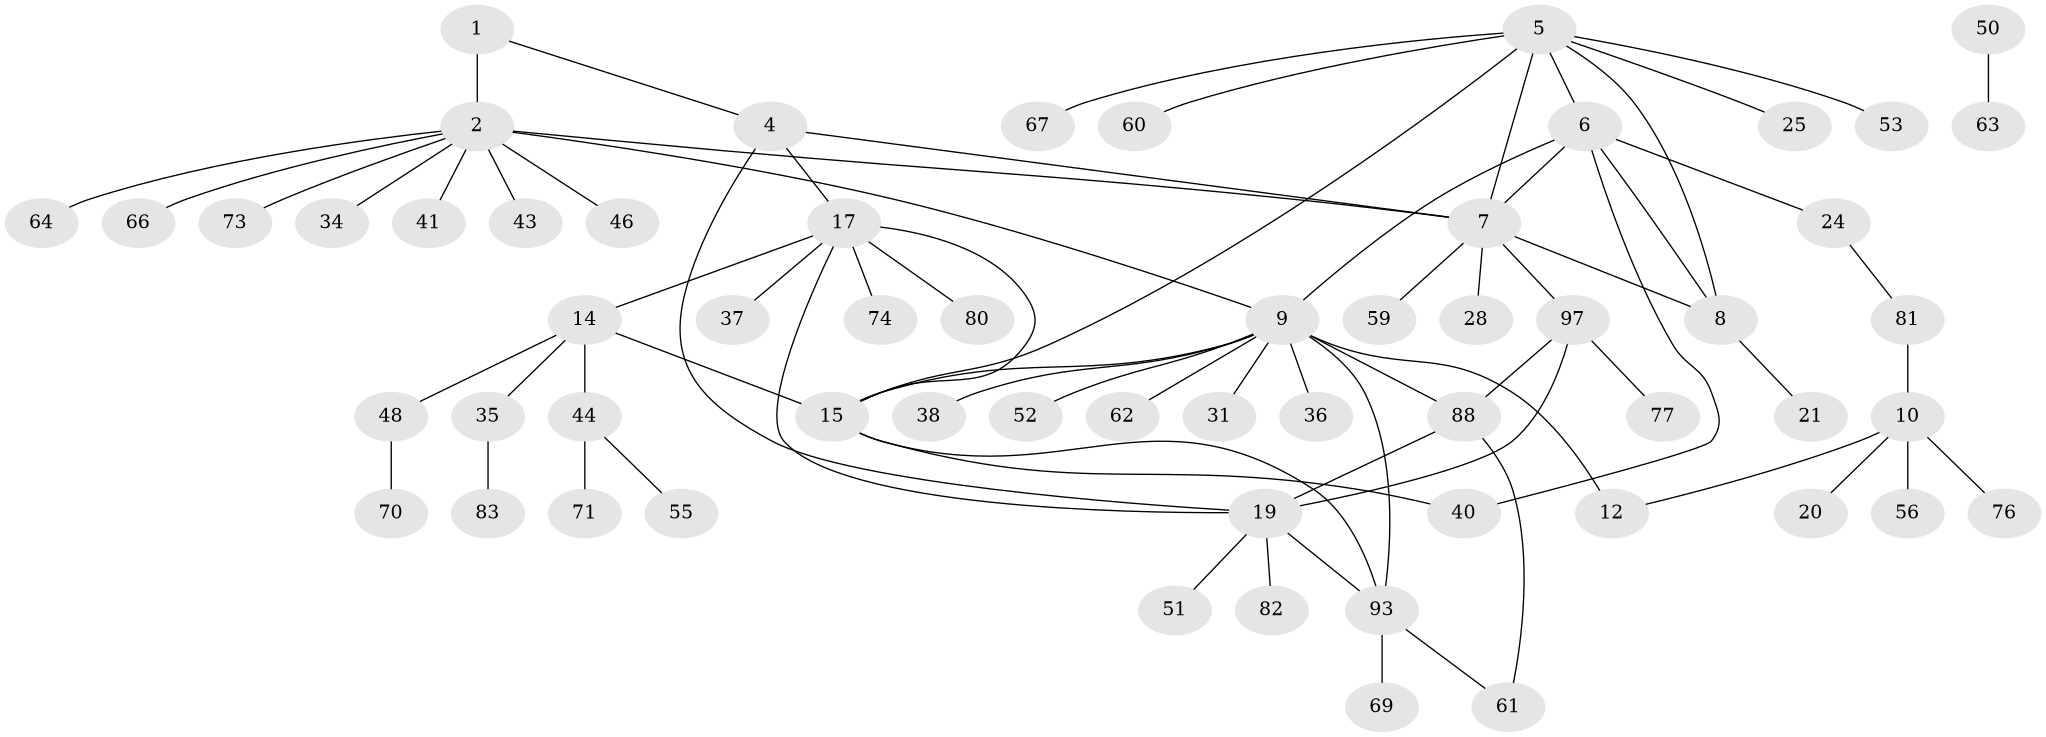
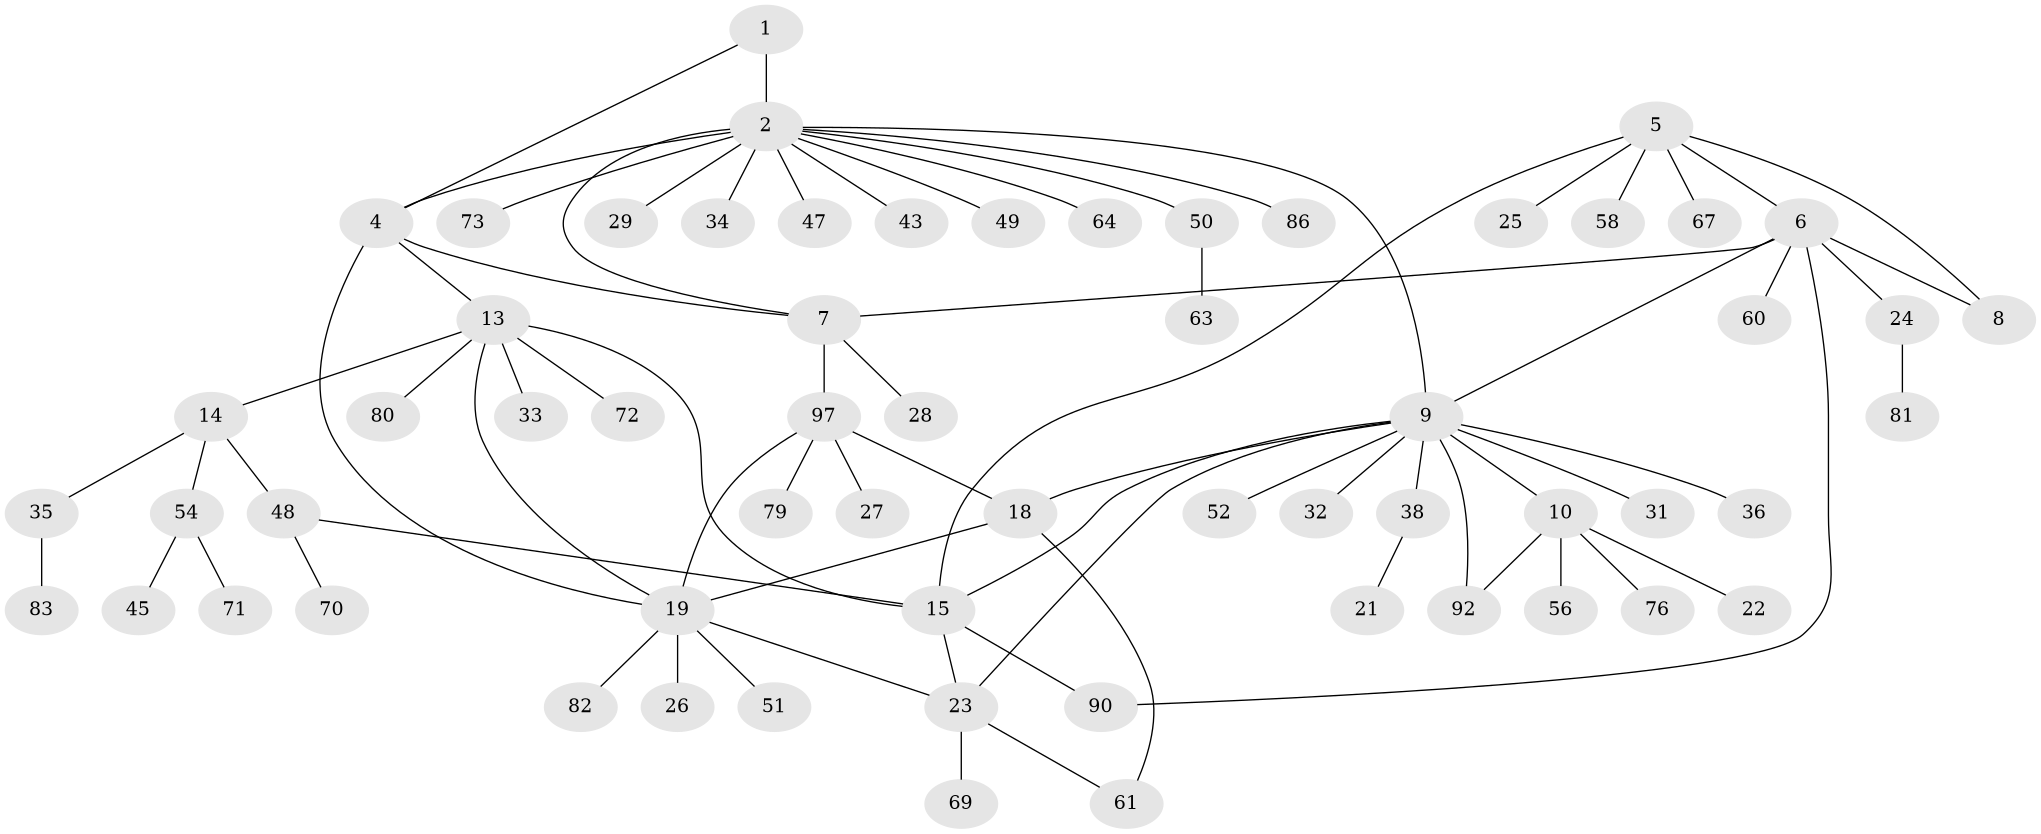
(1332, 66) -> (1778, 271)
(1512, 126) -> none
(1892, 126) -> (1608, 223)
none -> (991, 159)
none -> (565, 162)
(138, 223) -> (1299, 223)
(429, 223) -> (815, 223)
none -> (621, 223)
(622, 223) -> (1008, 223)
(844, 223) -> (493, 320)
(1603, 272) -> none
(733, 320) -> (531, 417)
(881, 320) -> (628, 417)
(1379, 320) -> none
(709, 368) -> (611, 562)
(1766, 368) -> (1390, 562)
(1908, 369) -> (1494, 465)
(585, 417) -> (187, 514)
(1123, 417) -> (1316, 514)
(1464, 417) -> (1020, 514)
(1663, 417) -> (873, 514)
(682, 514) -> (138, 610)
none -> (776, 514)
(1464, 514) -> (1101, 707)
(1612, 514) -> (1464, 610)
(1811, 514) -> (1754, 610)
(1382, 610) -> (961, 707)
none -> (678, 707)
